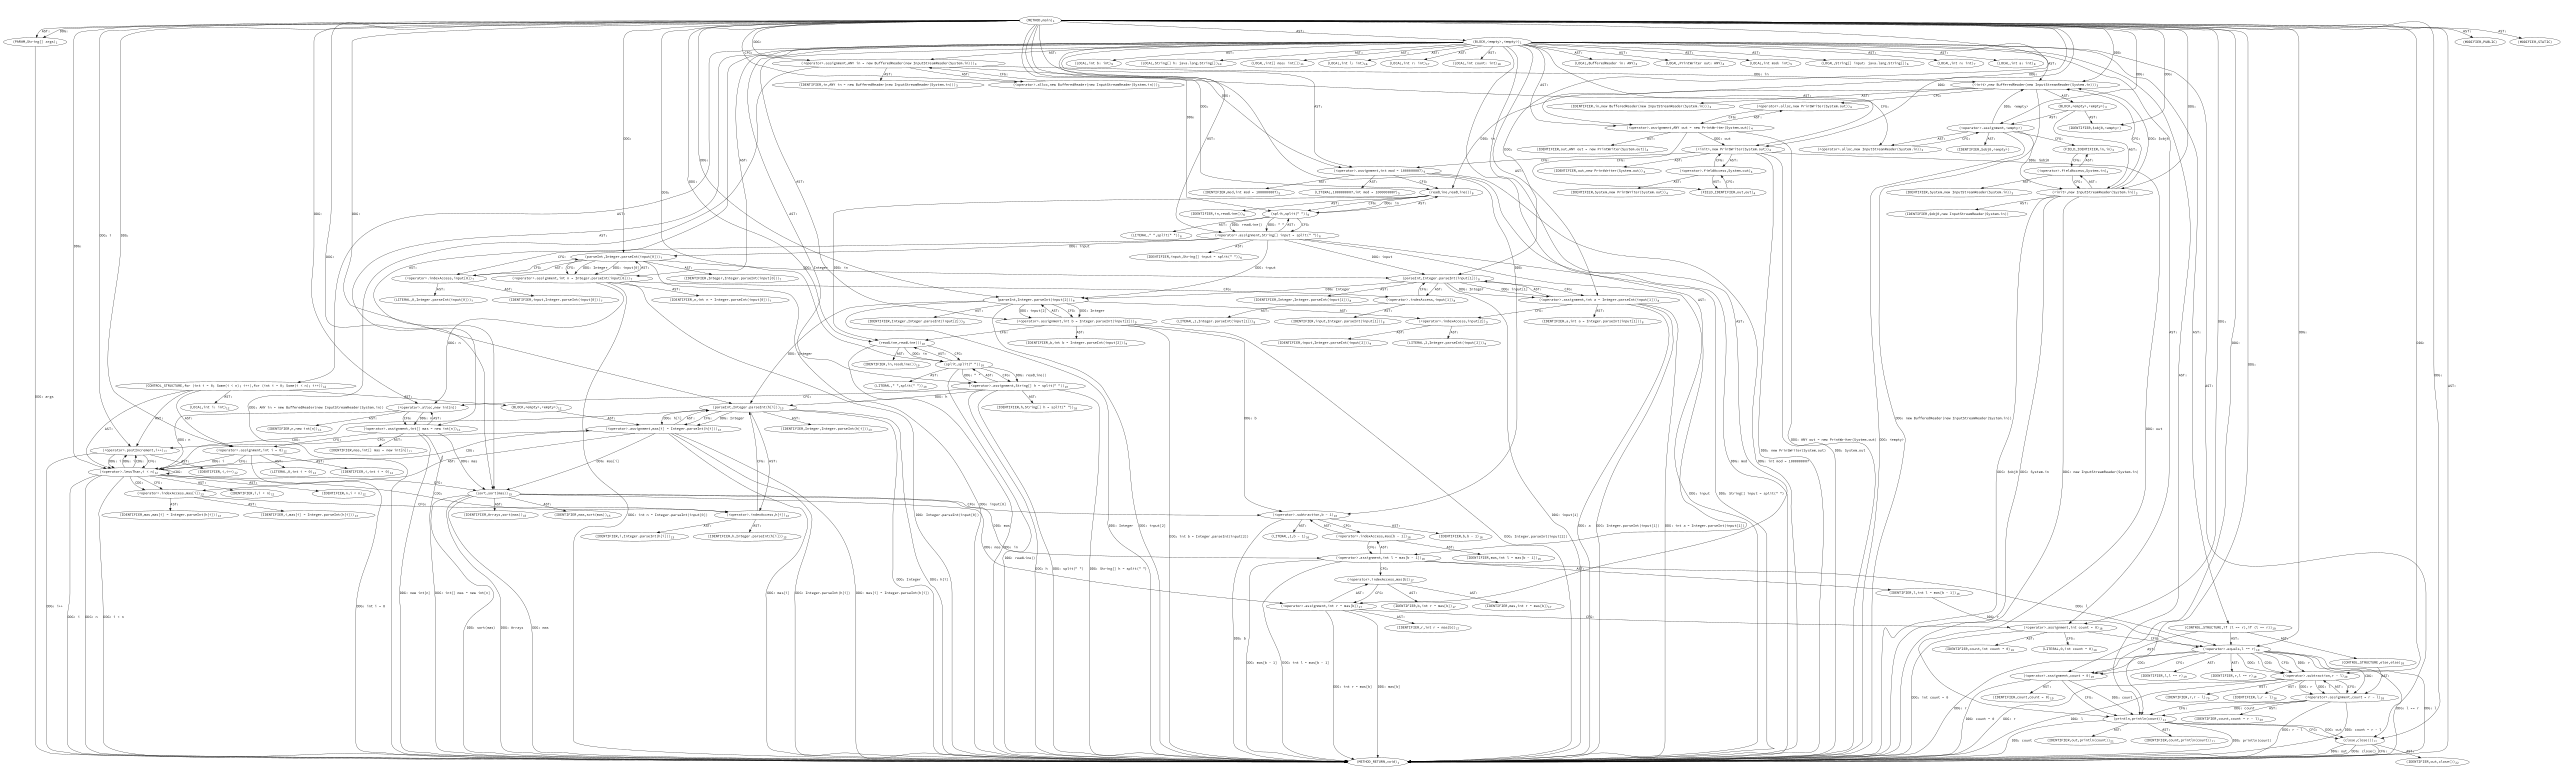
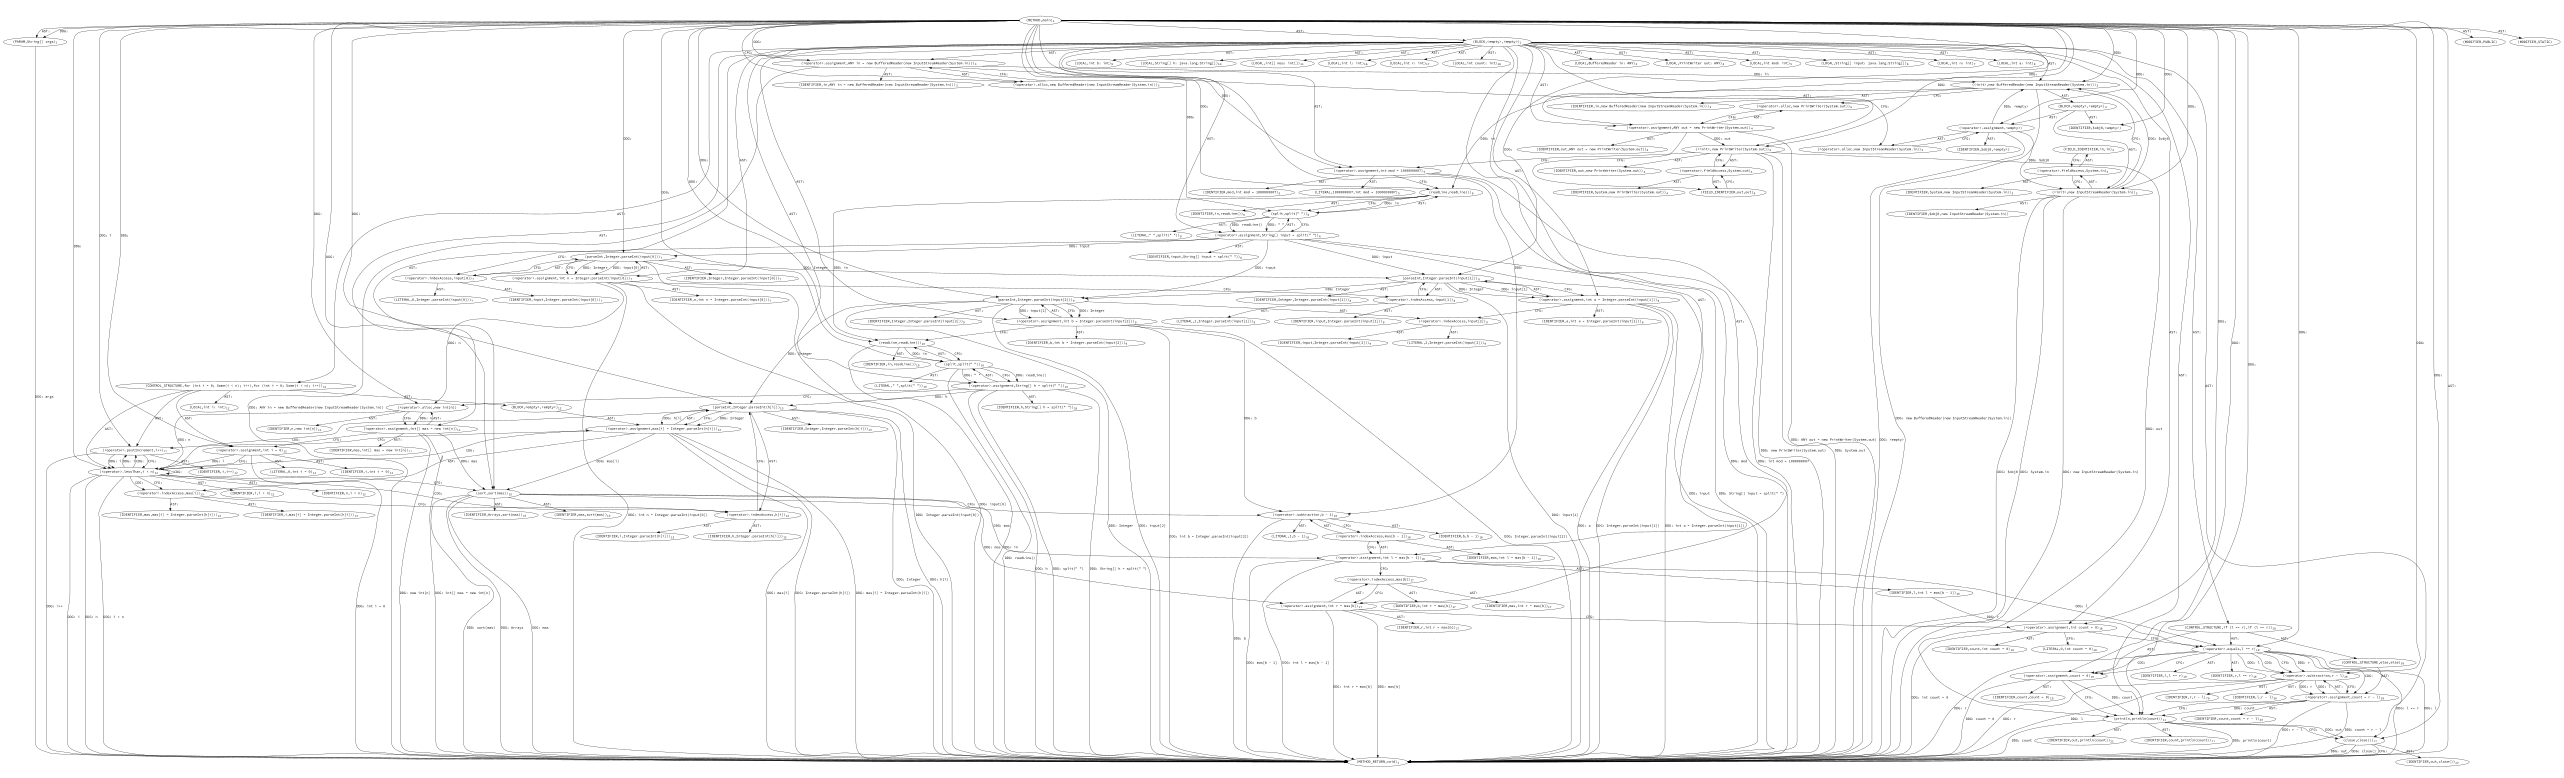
(2043, 138) -> none
